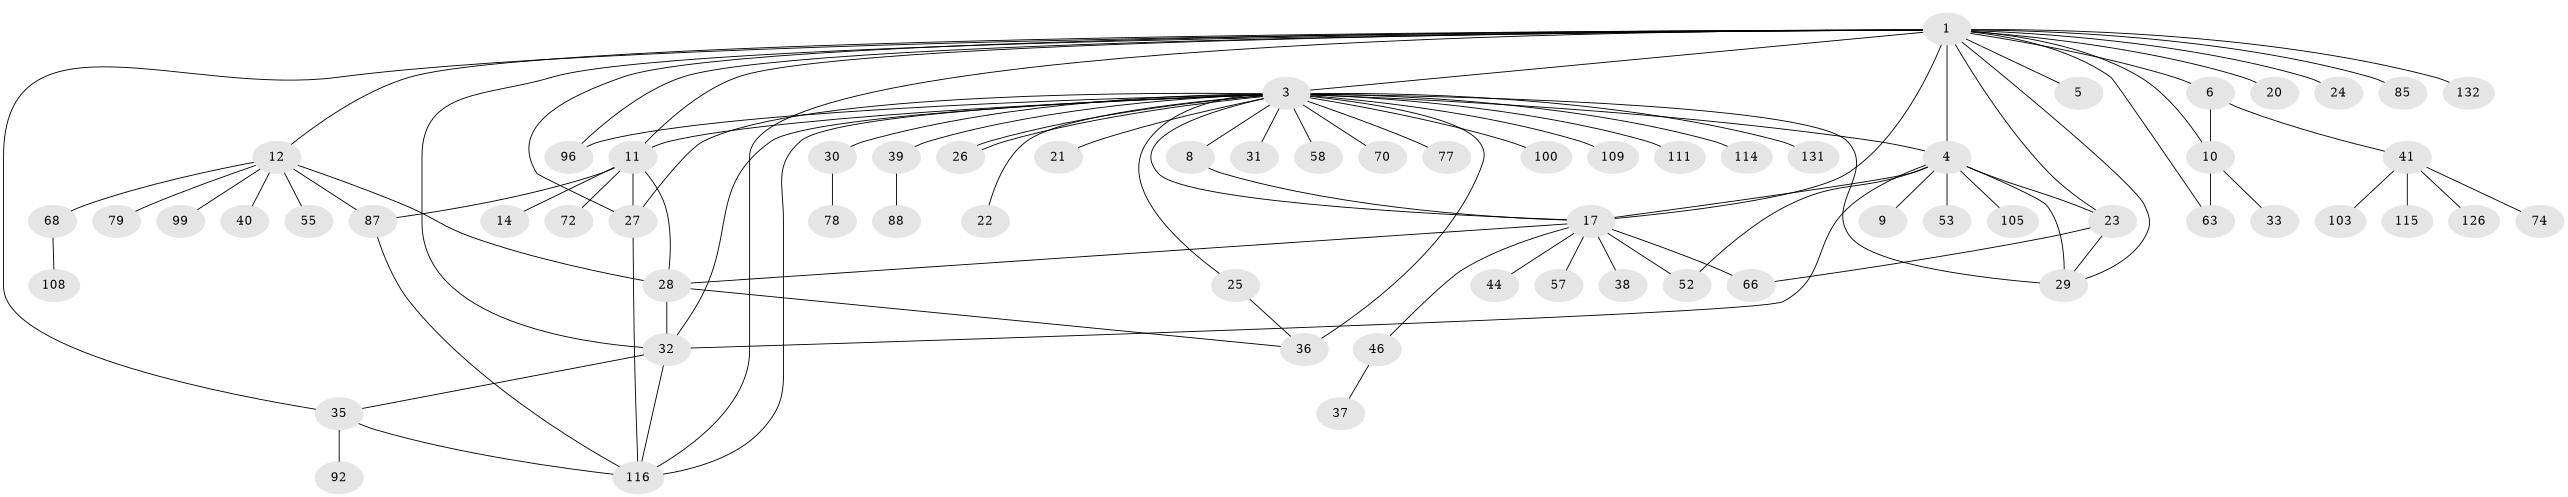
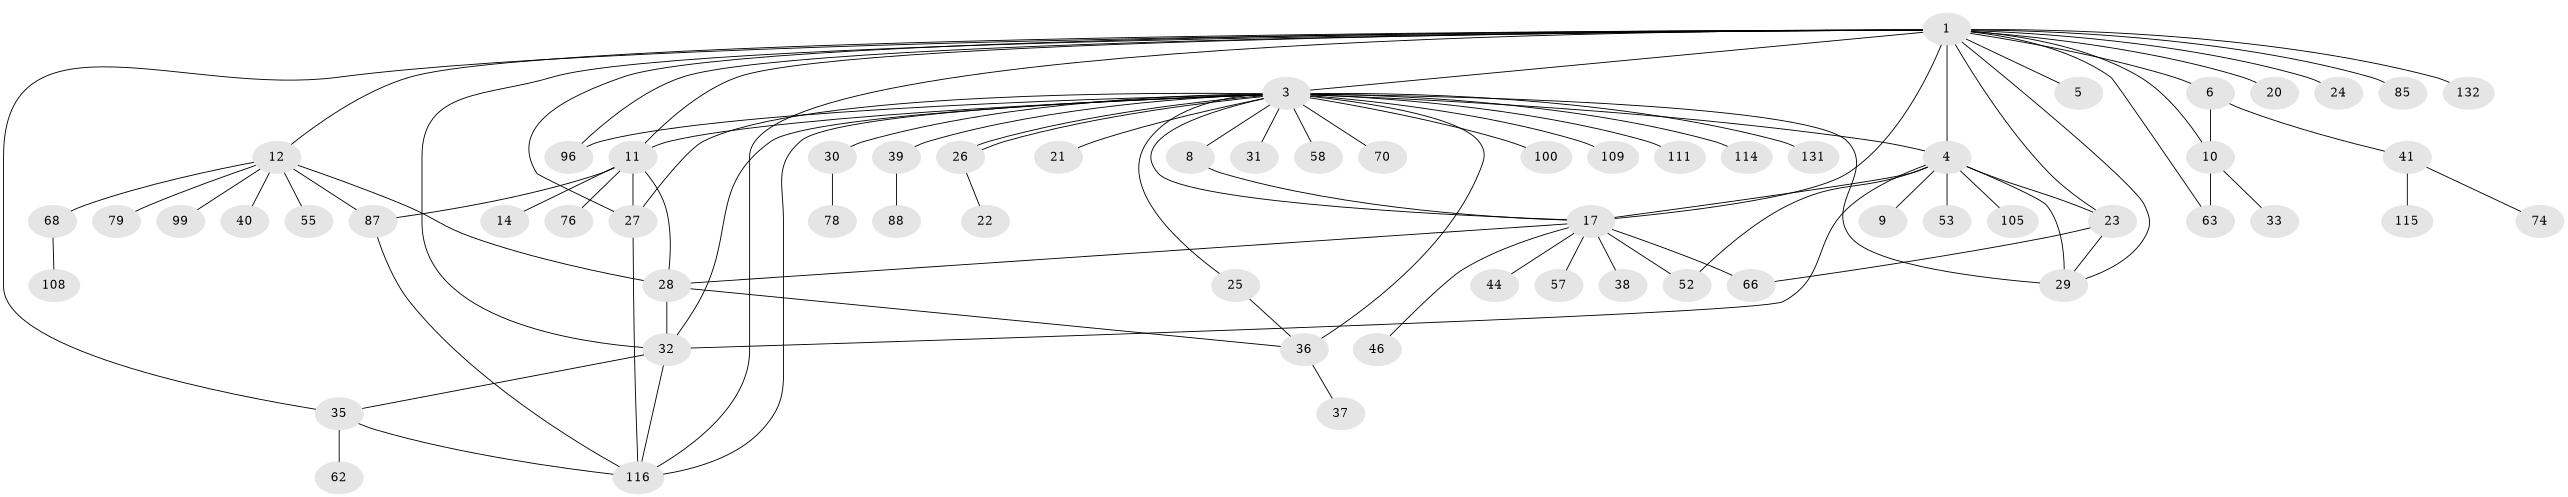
(1105, 115) -> (973, 189)
(1447, 157) -> none
(569, 221) -> (569, 221)
(2341, 221) -> none
(2474, 221) -> none
(1359, 382) -> (1323, 382)
(339, 478) -> (339, 478)
